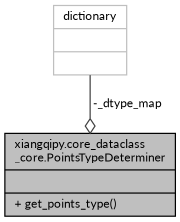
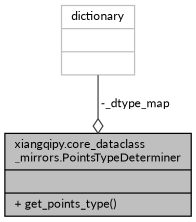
(90, 158) -> (98, 158)
